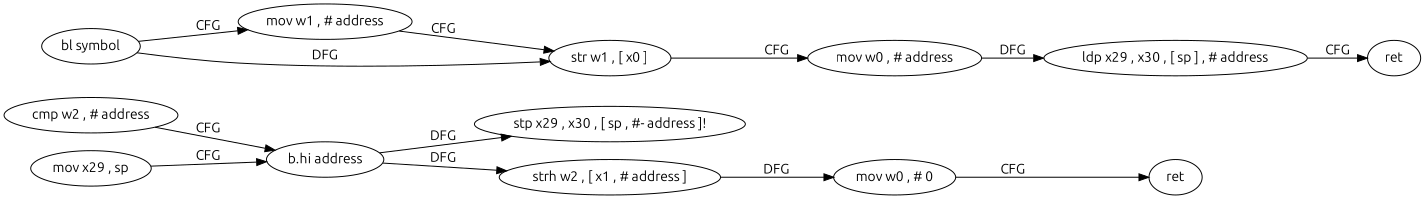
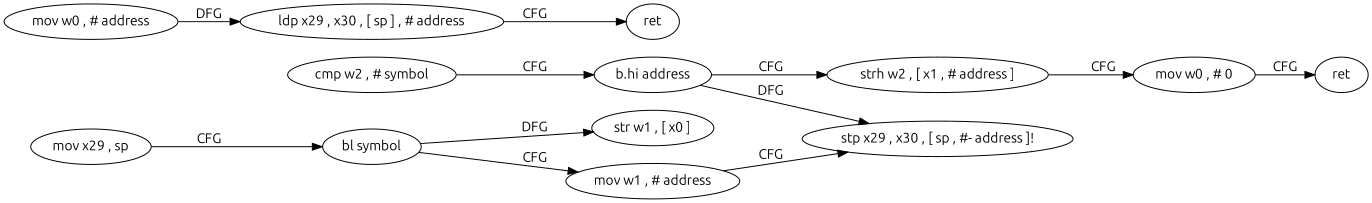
(472, 40) -> (781, 162)
(734, 58) -> none
(91, 115) -> (372, 75)
(443, 158) -> (771, 67)
(204, 164) -> (232, 147)
(777, 170) -> (1103, 67)
